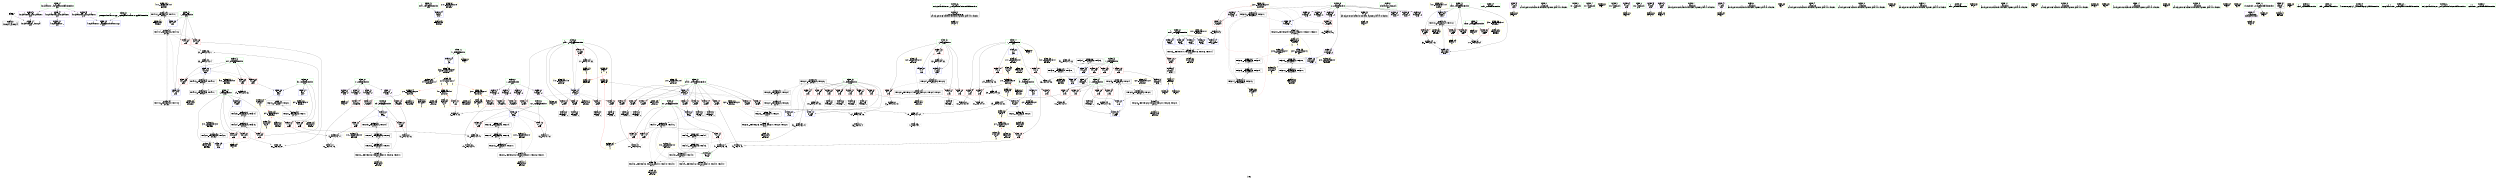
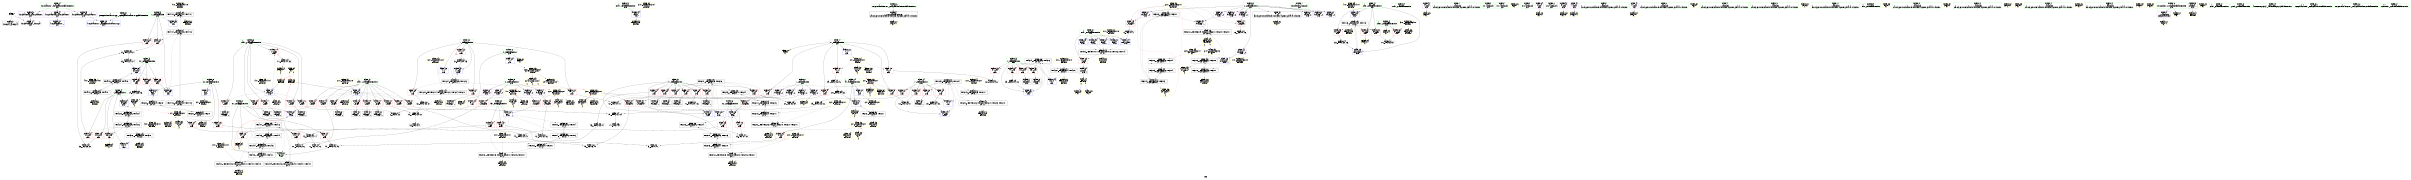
none -> (1012, 71)
